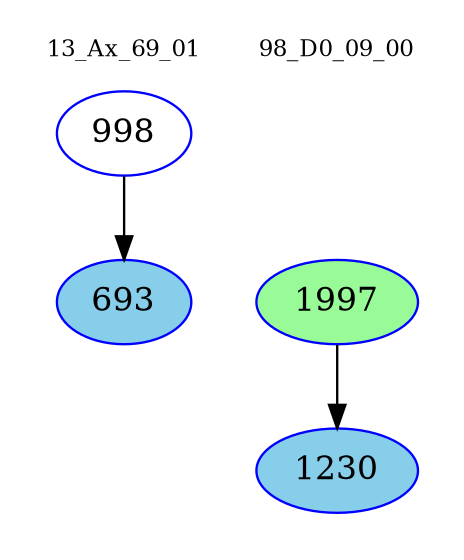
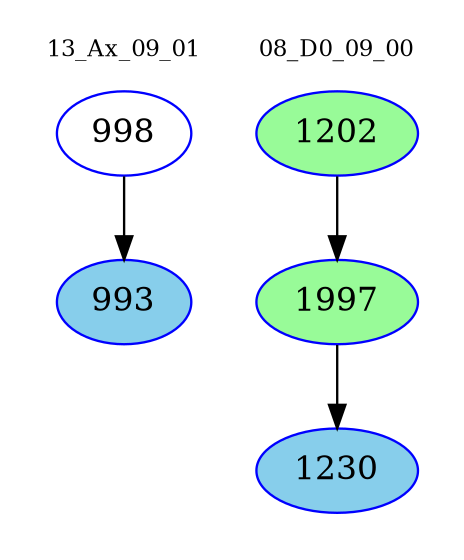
(124, 50) -> (124, 50)
(337, 50) -> (337, 50)
none -> (337, 133)
(124, 302) -> (124, 302)
